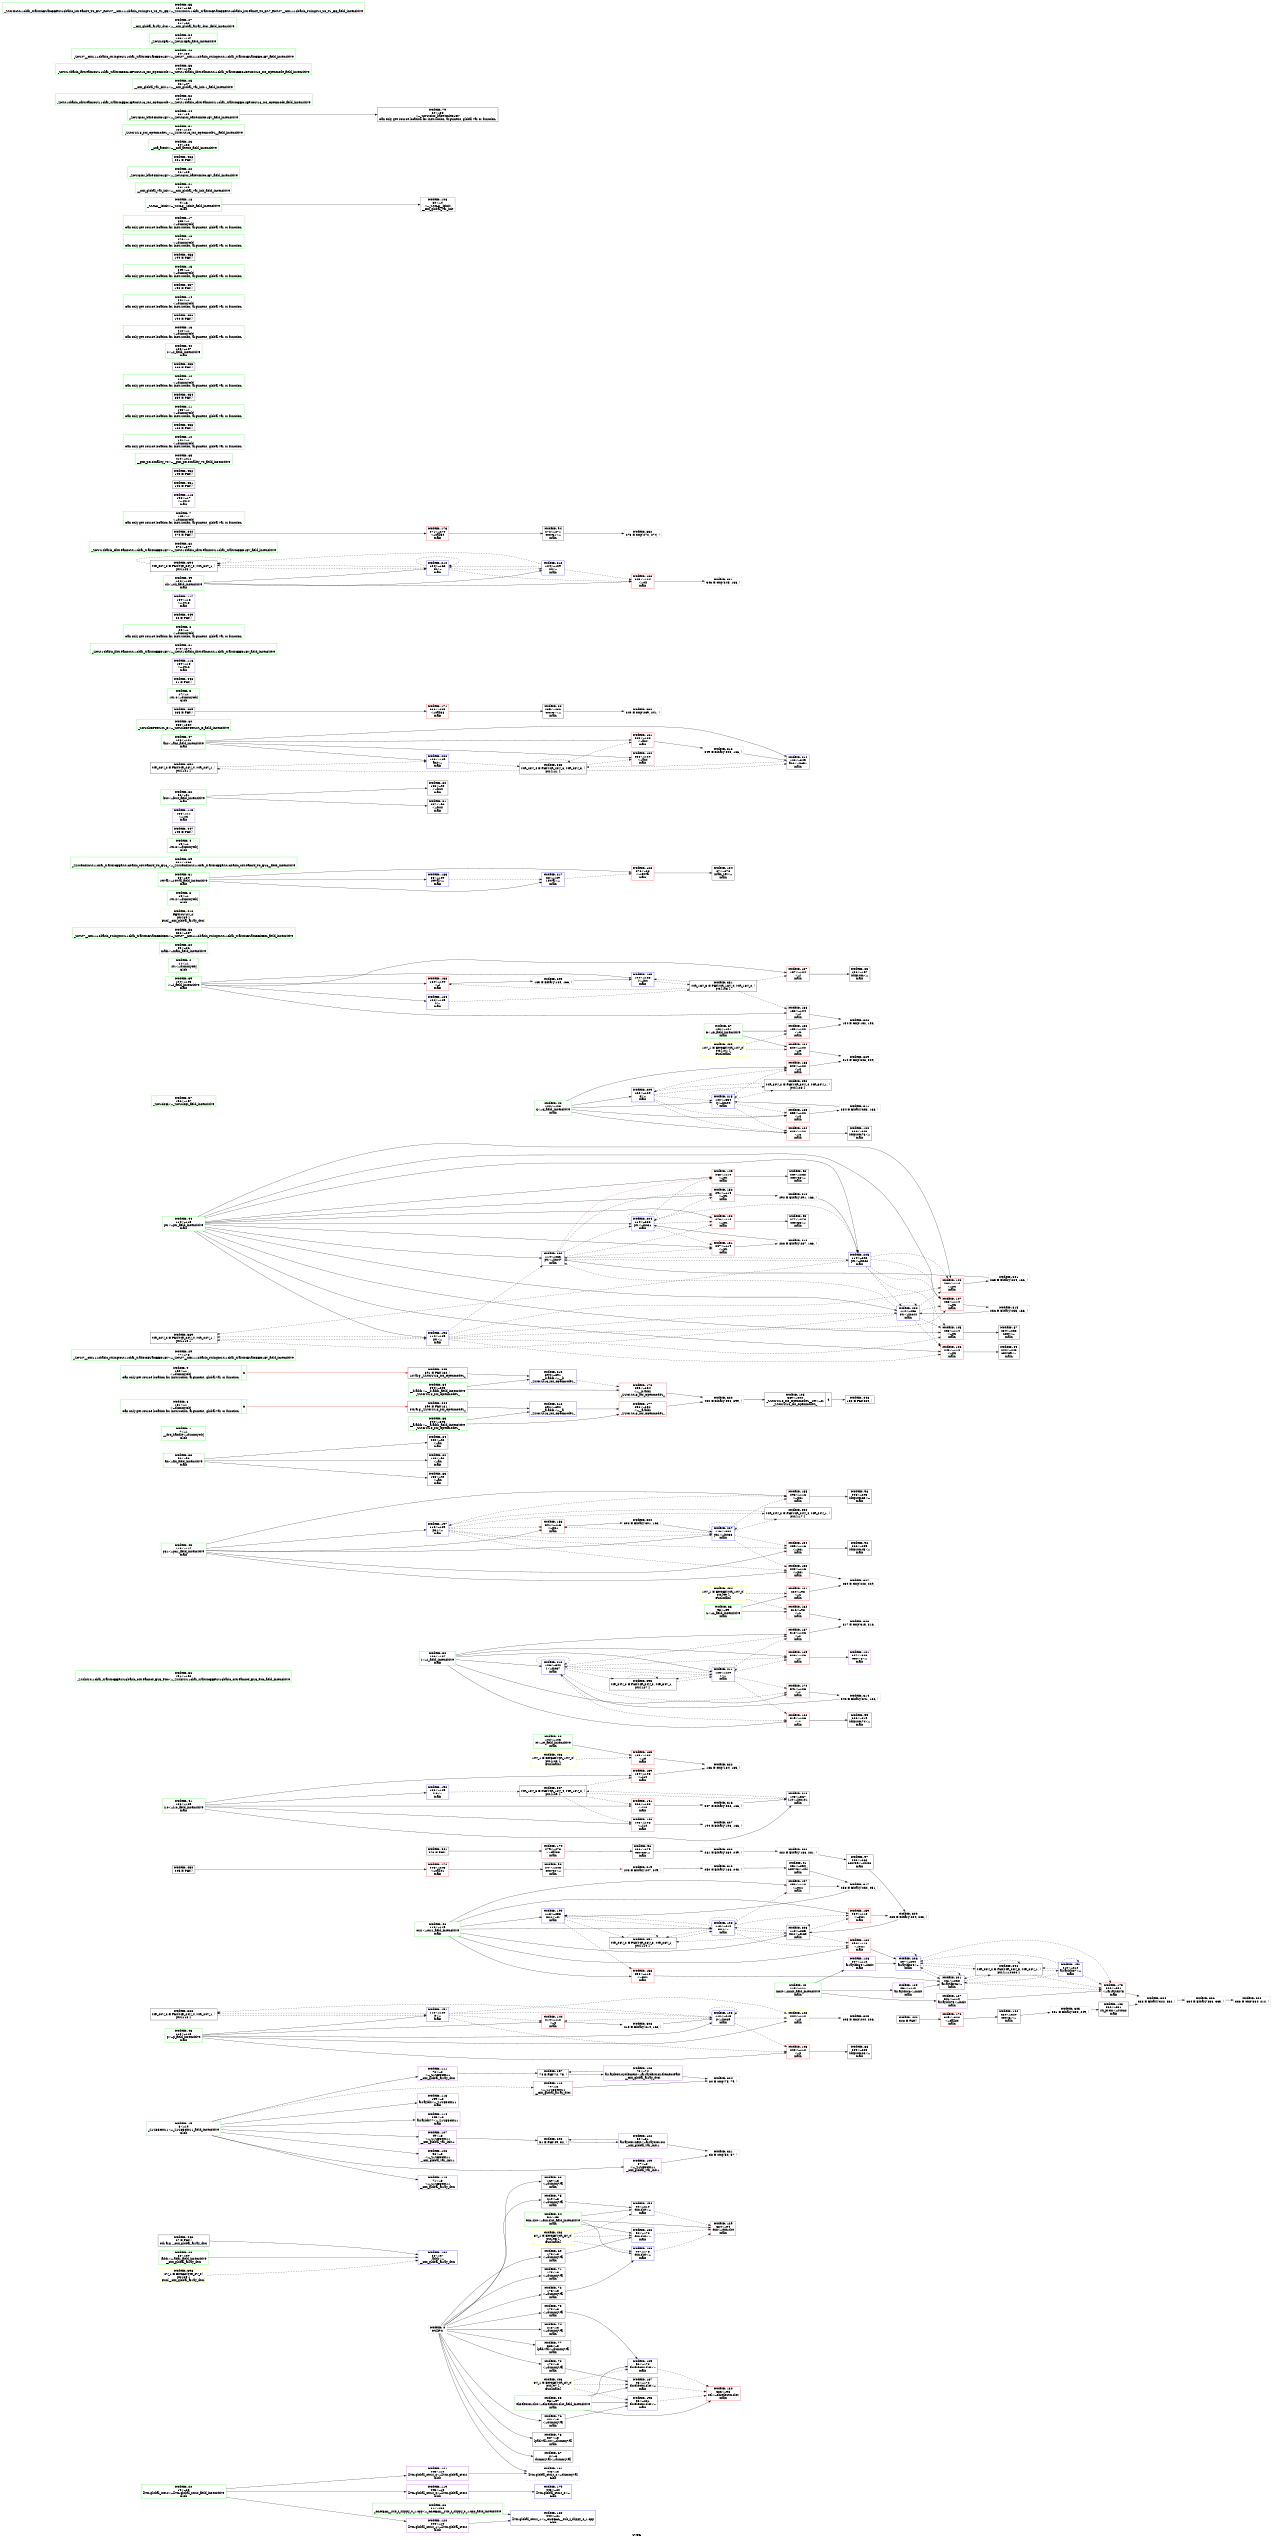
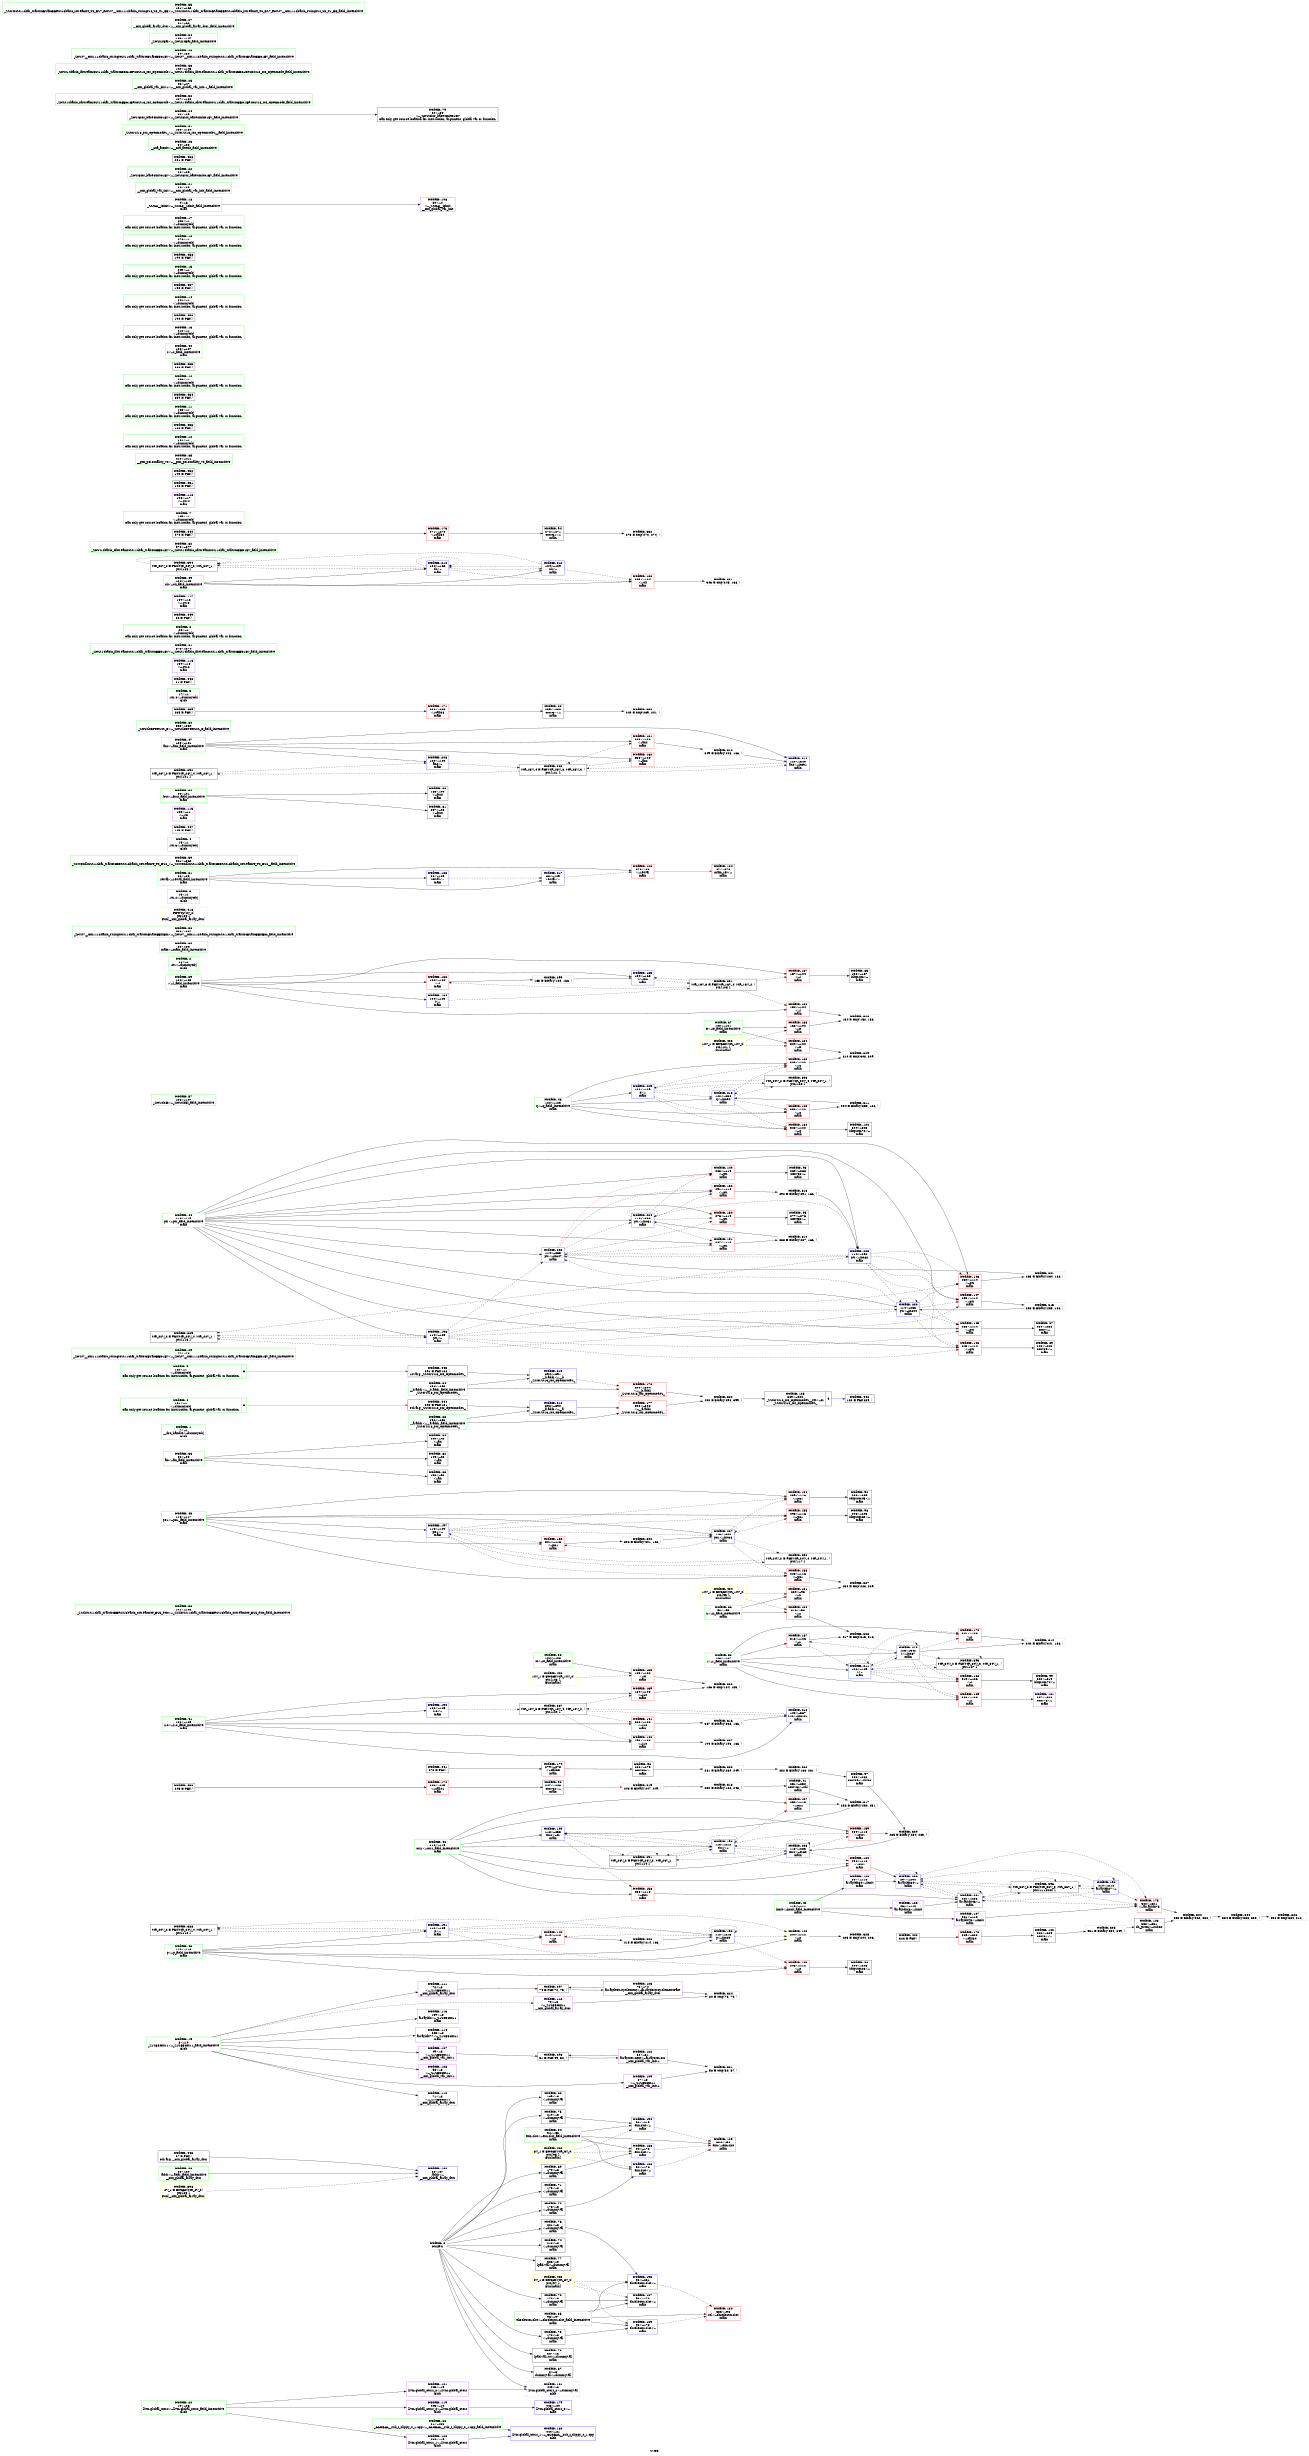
(682, 873) -> (682, 871)
(758, 1651) -> (826, 1654)
(697, 1707) -> (971, 1648)
(553, 2088) -> (553, 2004)
(681, 2389) -> none
